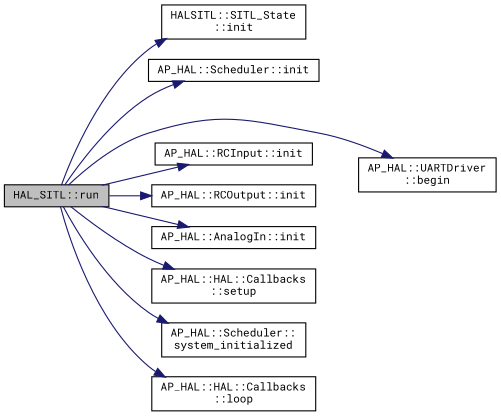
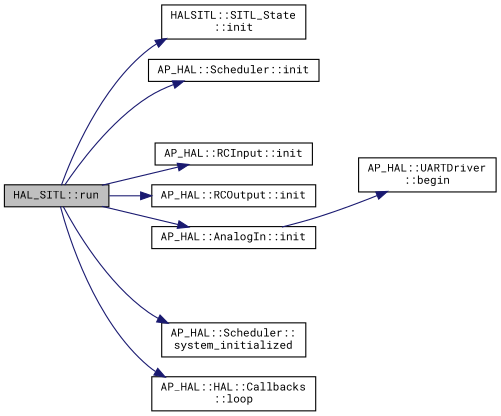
(219, 119) -> (330, 213)
(234, 286) -> none
